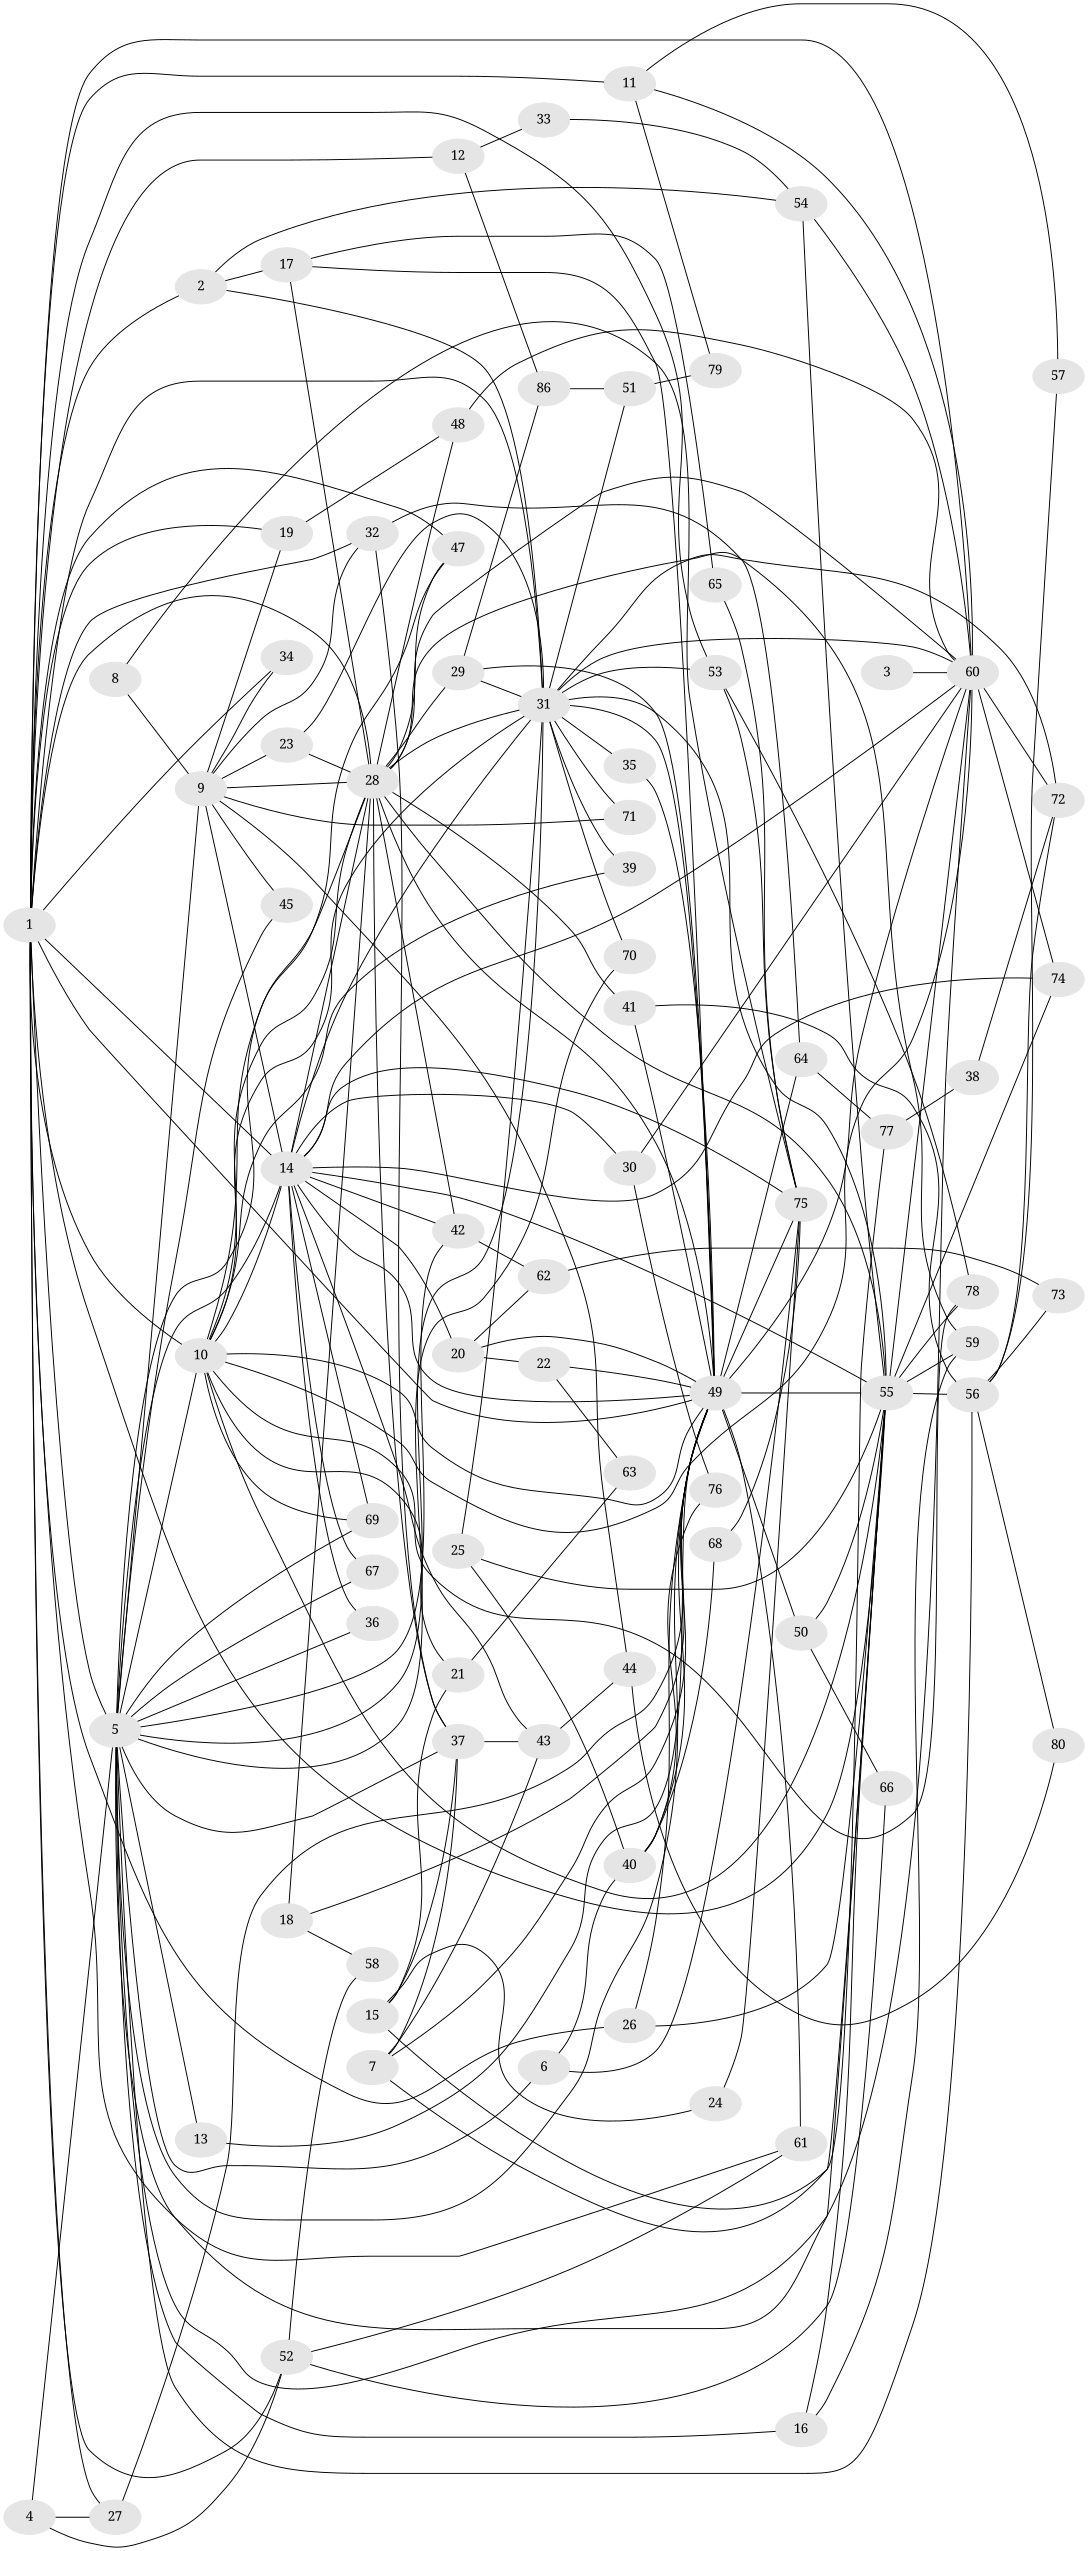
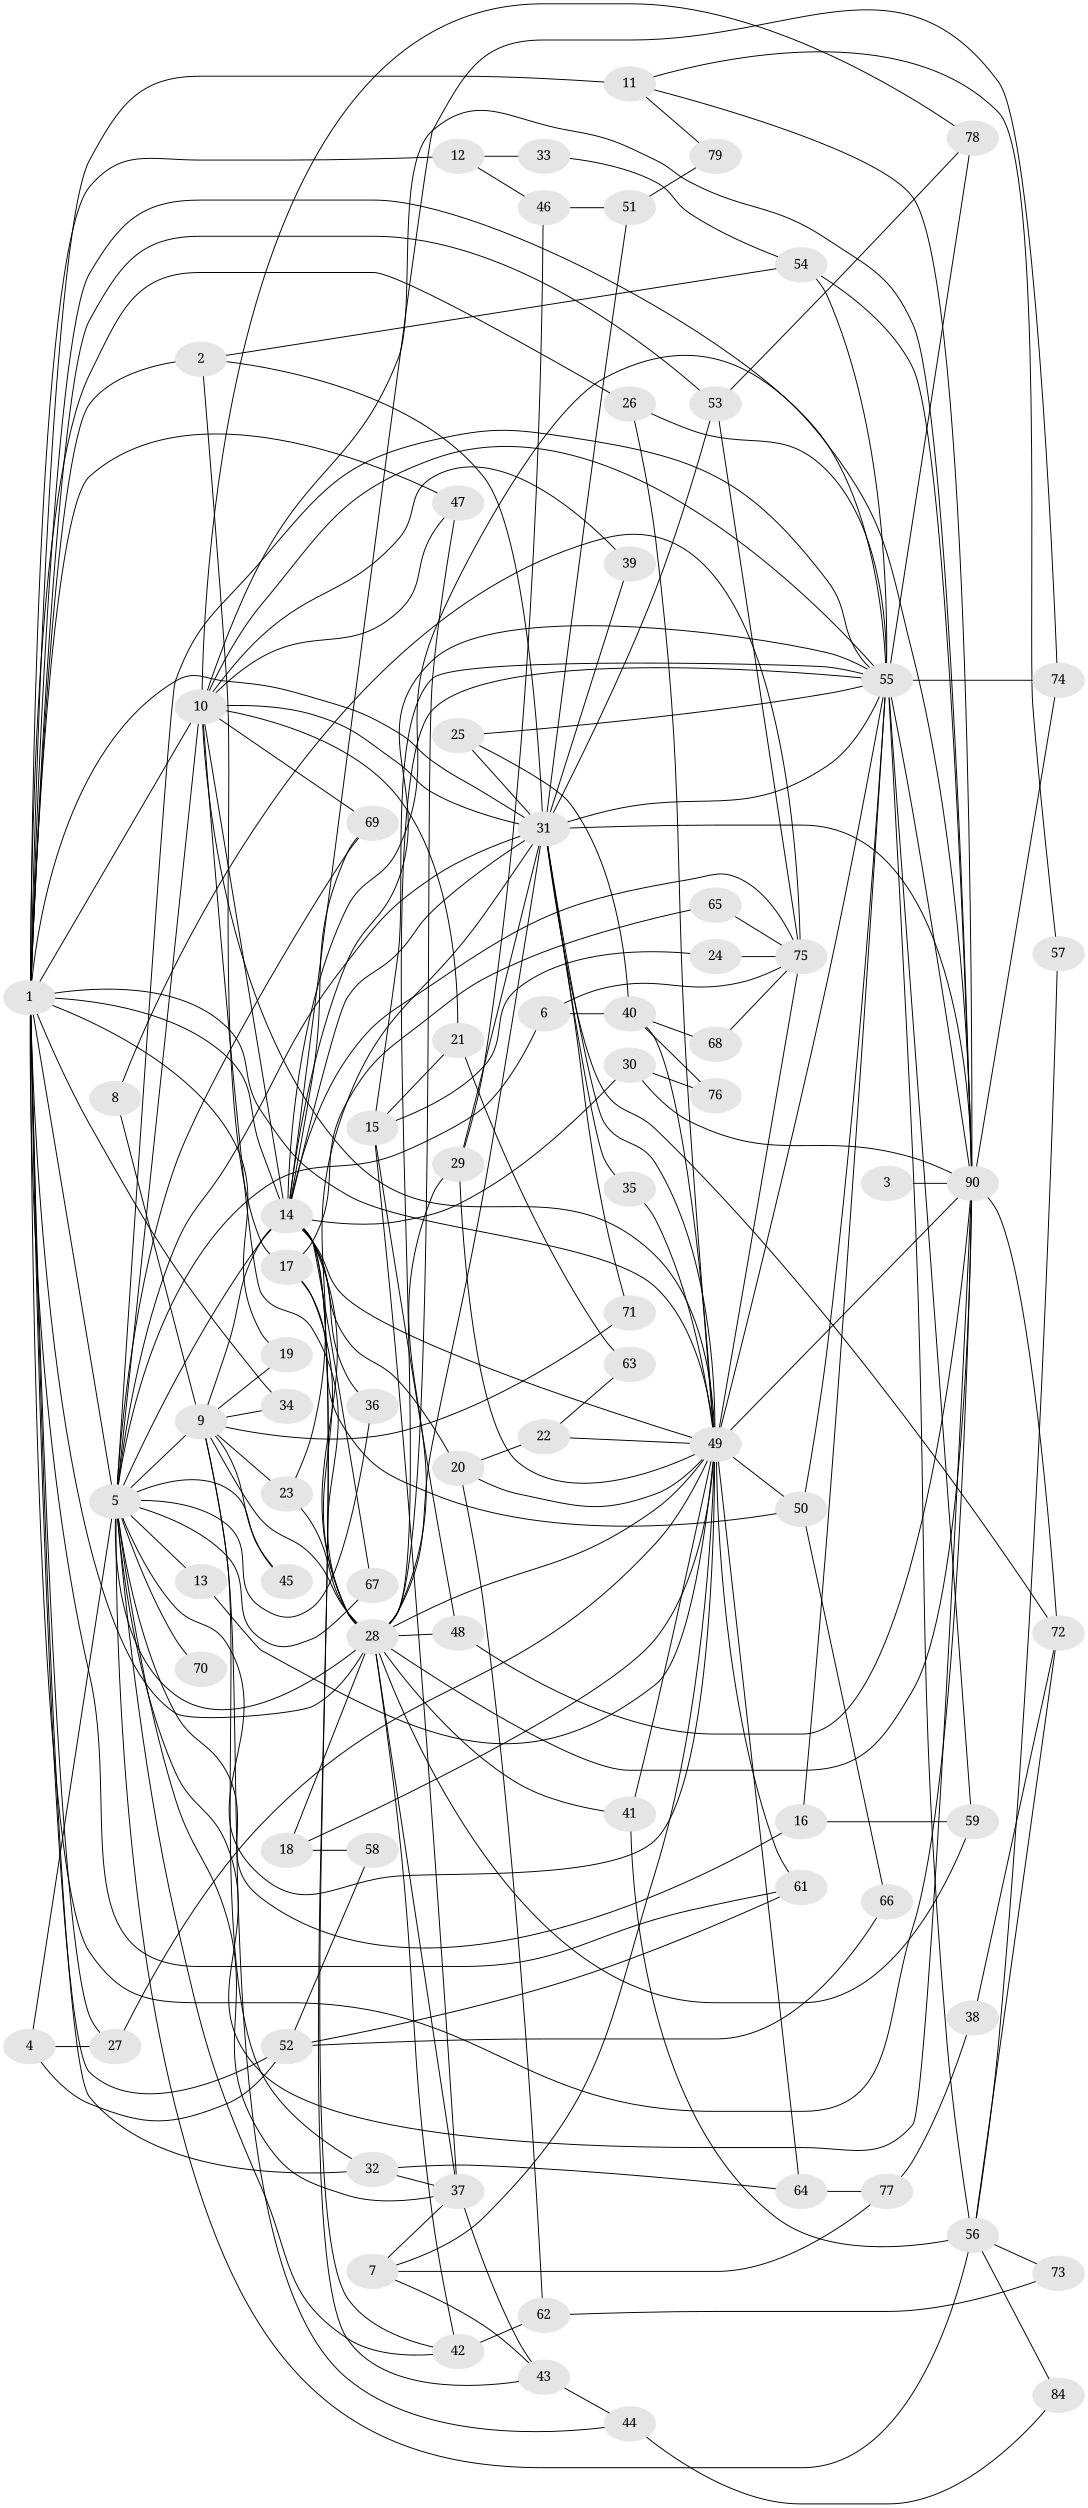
(544, 389) -> (544, 208)
(372, 479) -> (402, 1310)
(973, 673) -> (973, 1183)
(685, 711) -> (456, 1502)
(583, 832) -> none
(1059, 1746) -> (1059, 2395)
